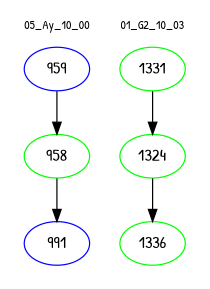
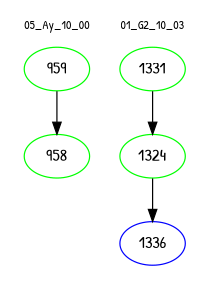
(57, 69) -> (57, 69)
(57, 243) -> none
(153, 243) -> (153, 243)
